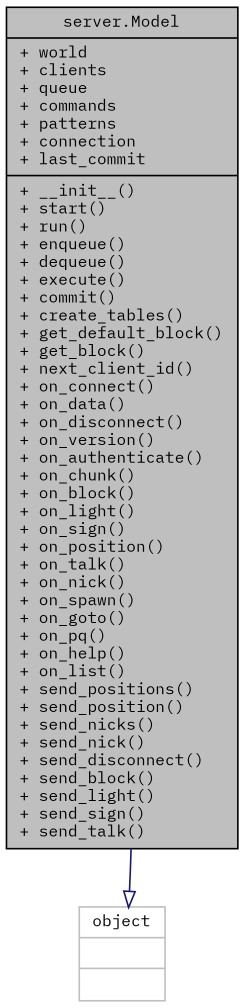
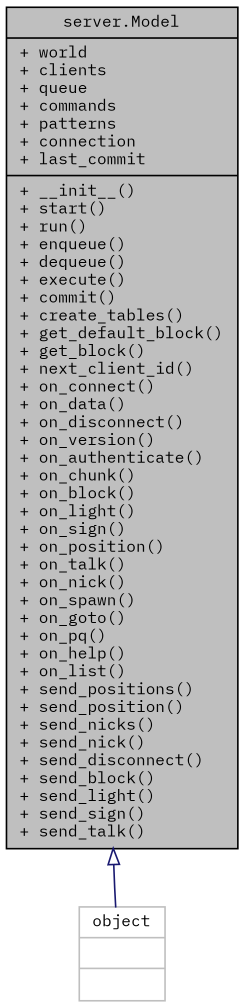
(130, 870) -> (115, 886)
